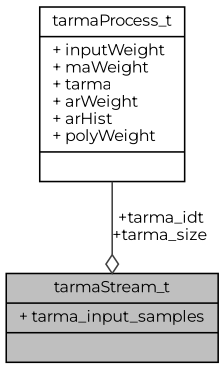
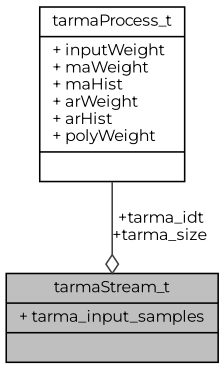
(83, 85) -> (88, 85)
